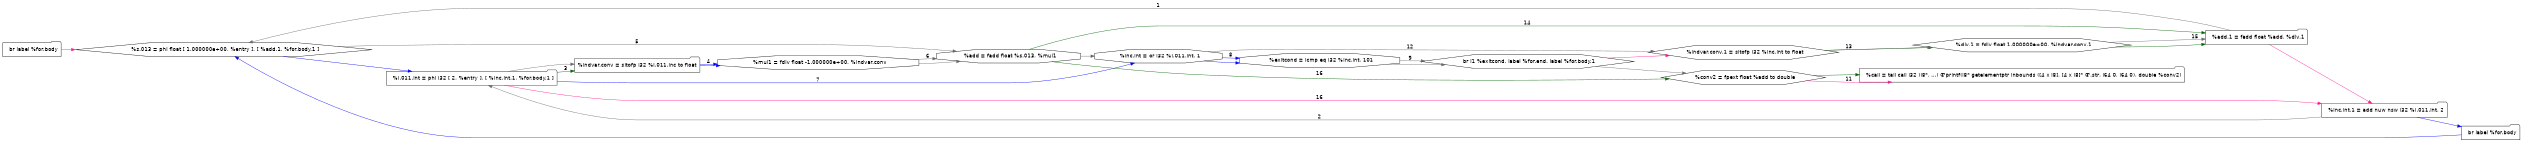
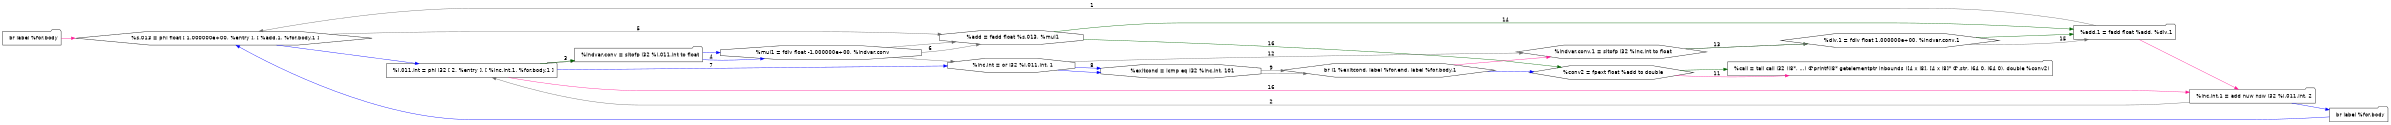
(1086, 56) -> (922, 60)
(637, 65) -> (639, 55)
(1639, 70) -> (1509, 72)
